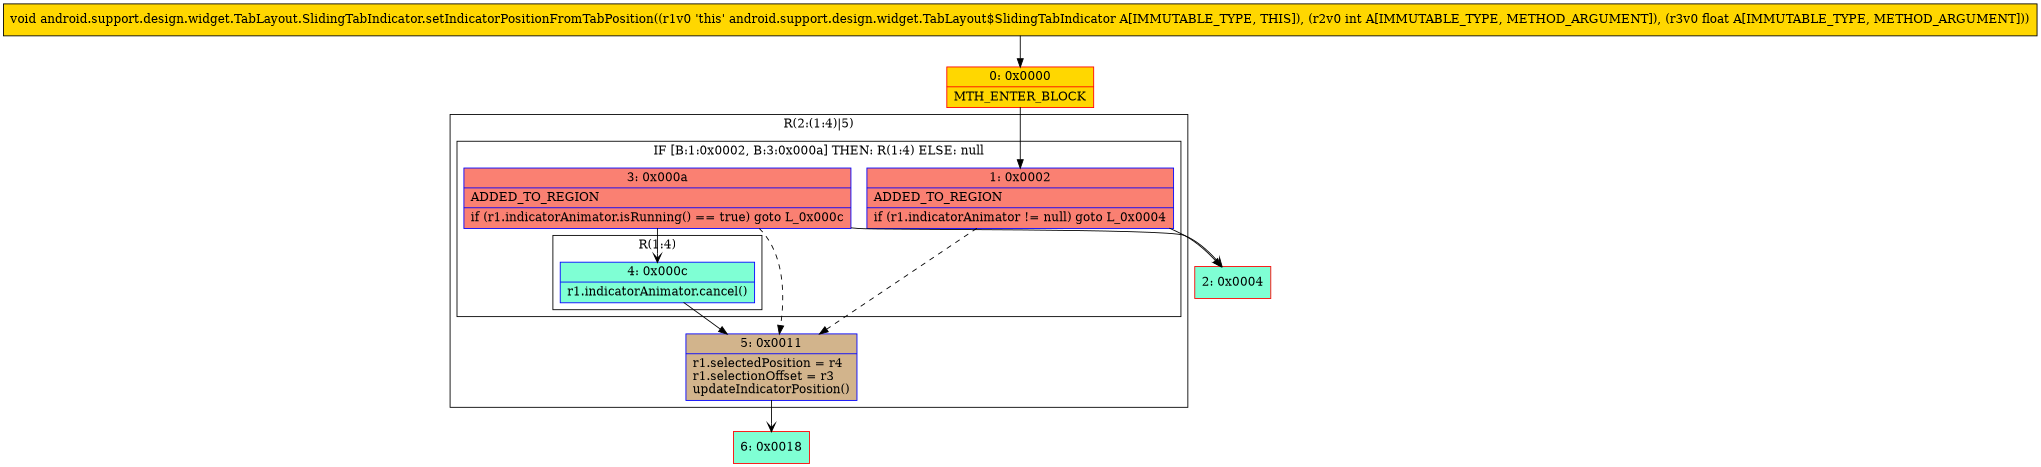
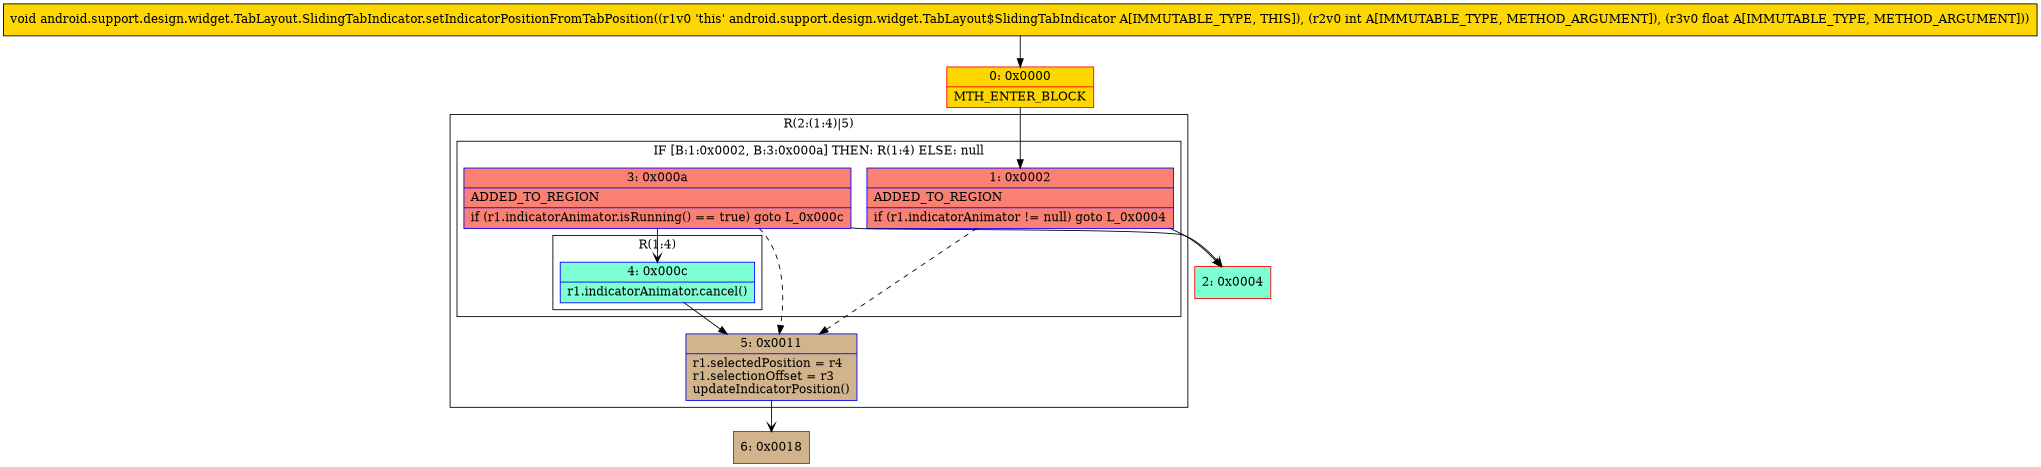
(771, 447) -> (771, 447)
